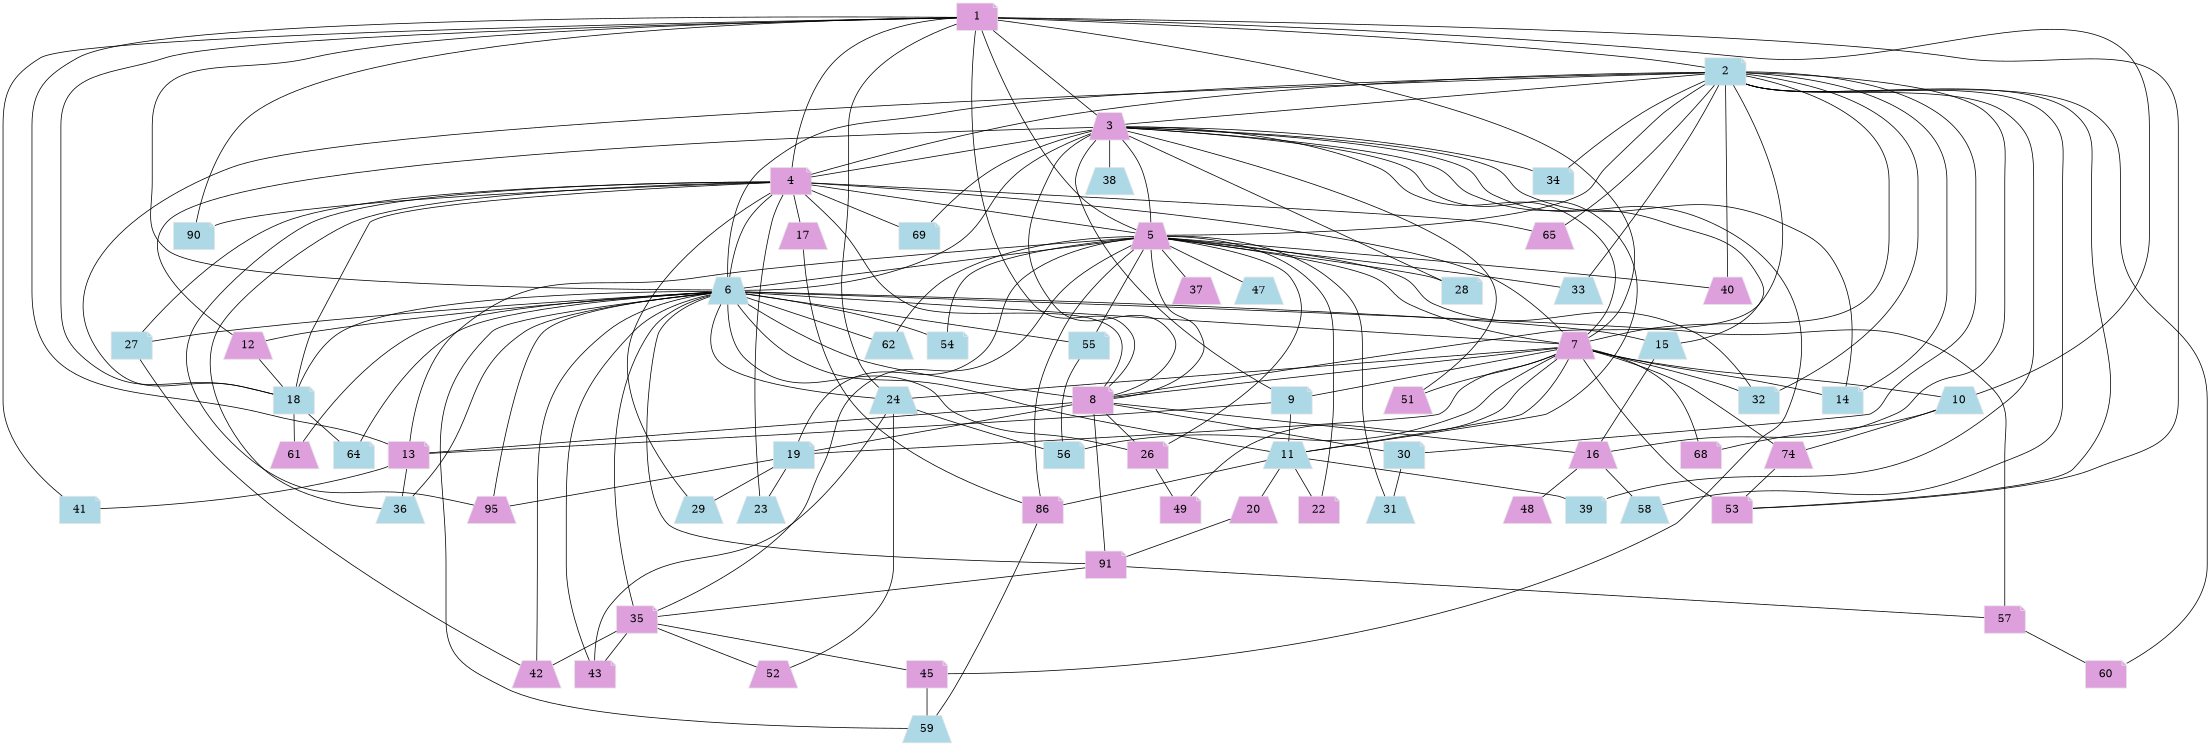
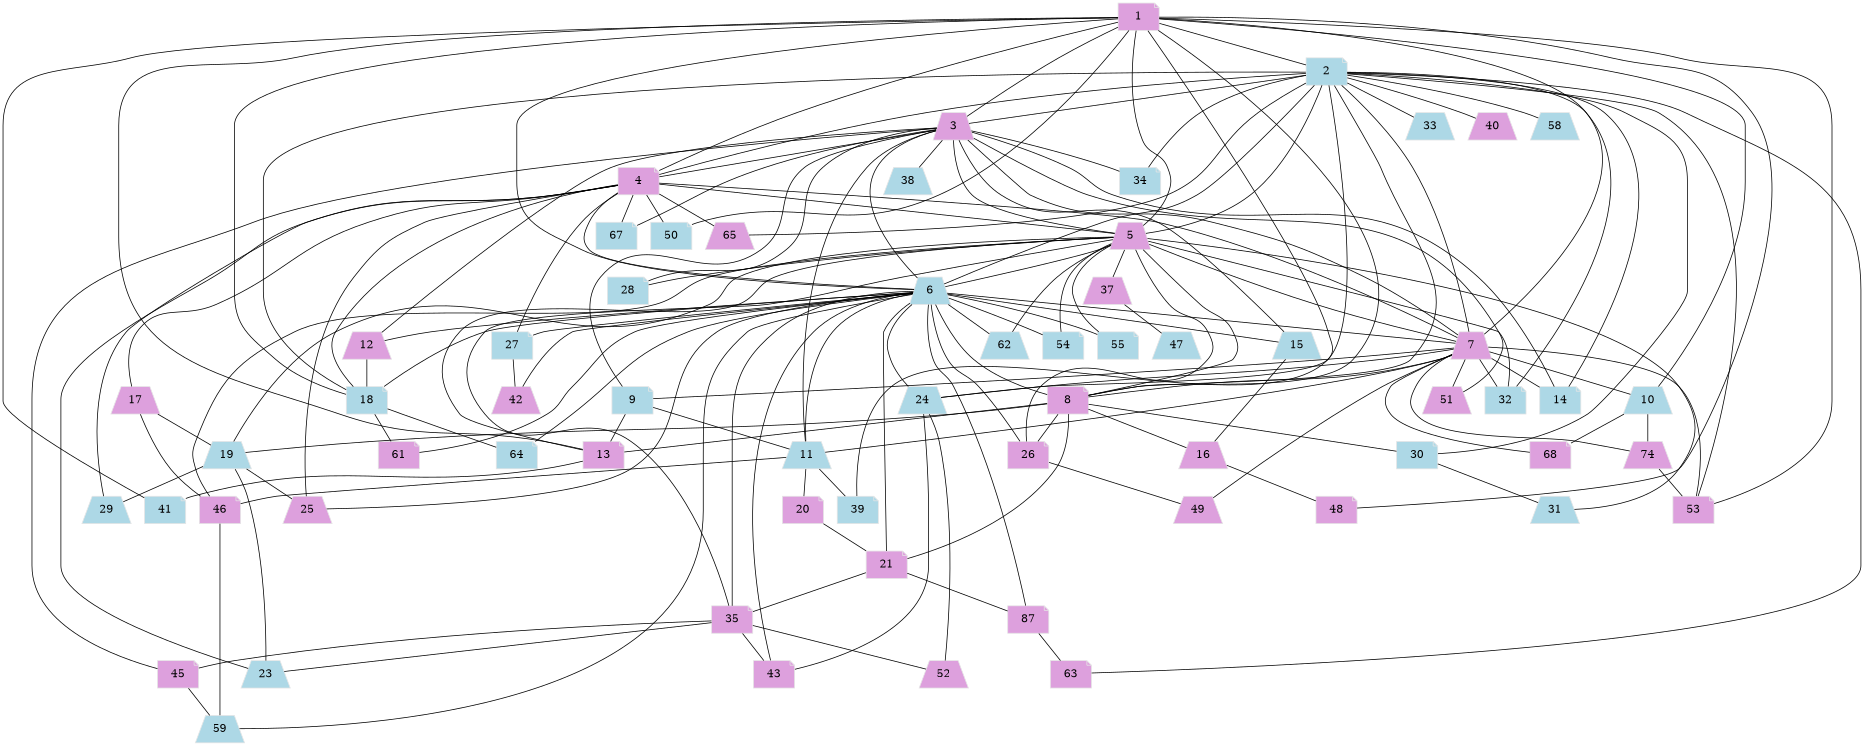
none -> (1757, 125)
(194, 236) -> (671, 236)
(919, 236) -> (616, 236)
(1412, 259) -> none
(1374, 262) -> none
(1206, 264) -> (1141, 318)
(1043, 290) -> none
(2005, 311) -> none
(968, 313) -> none
(1232, 430) -> (184, 430)
(295, 455) -> (399, 455)
(794, 455) -> (227, 455)
(1064, 455) -> none
(1619, 483) -> none
(400, 510) -> none
(492, 510) -> (307, 510)
(1043, 510) -> (220, 510)
(1180, 510) -> (1198, 510)
(1254, 510) -> (803, 510)
(1319, 510) -> none
(1528, 510) -> (1337, 510)
(1106, 565) -> (887, 565)
(2005, 620) -> (1028, 620)
(589, 646) -> (498, 647)
(2106, 674) -> (1071, 674)
